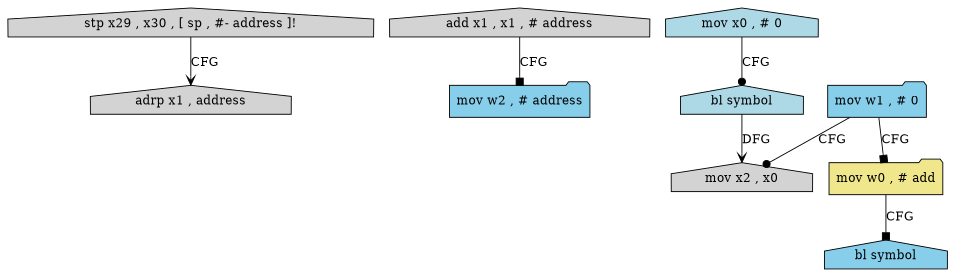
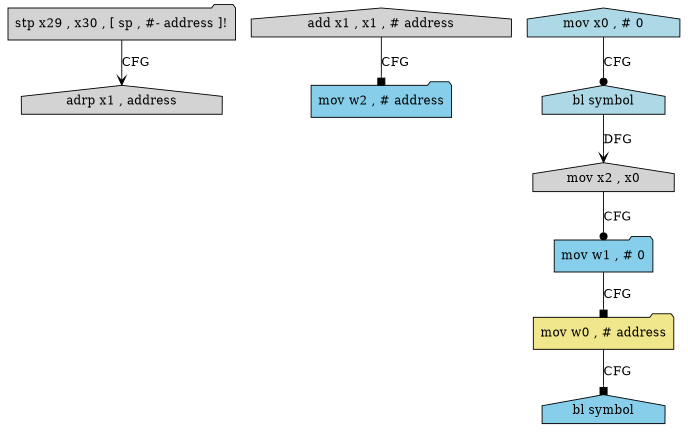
(191, 24) -> (122, 24)
(810, 140) -> (604, 212)
(886, 179) -> (604, 333)
